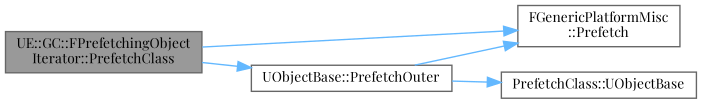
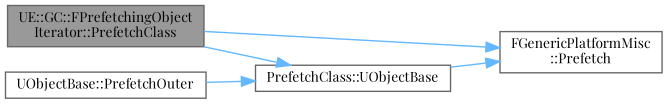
(459, 56) -> (468, 65)
(220, 64) -> (240, 54)
